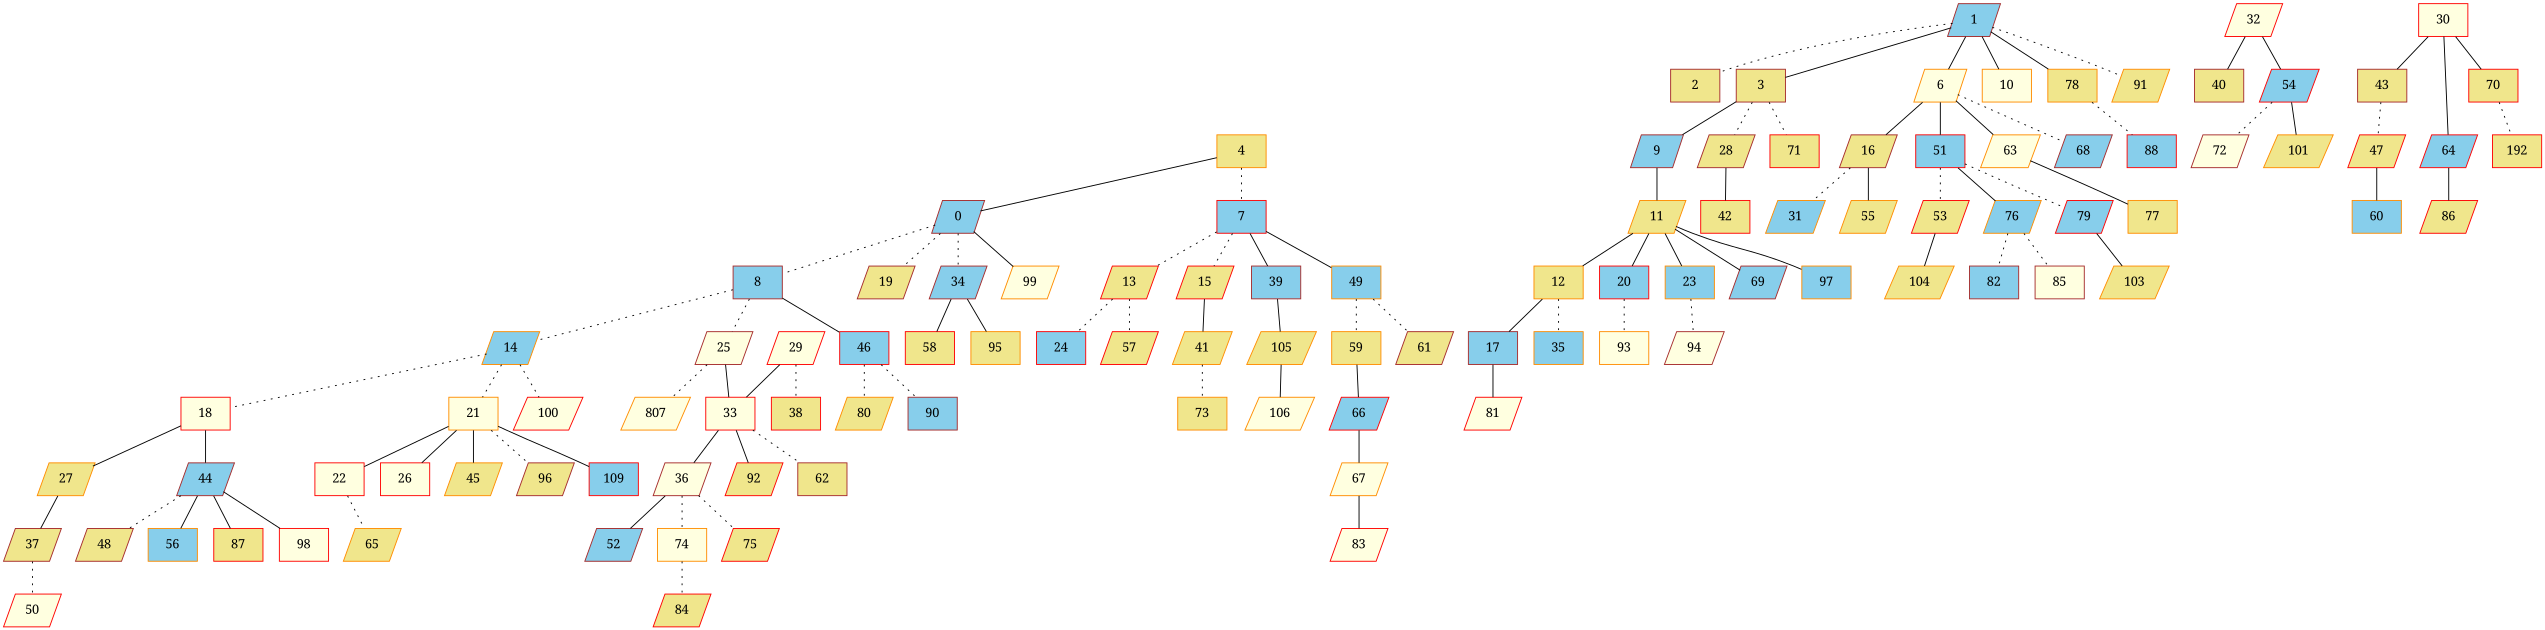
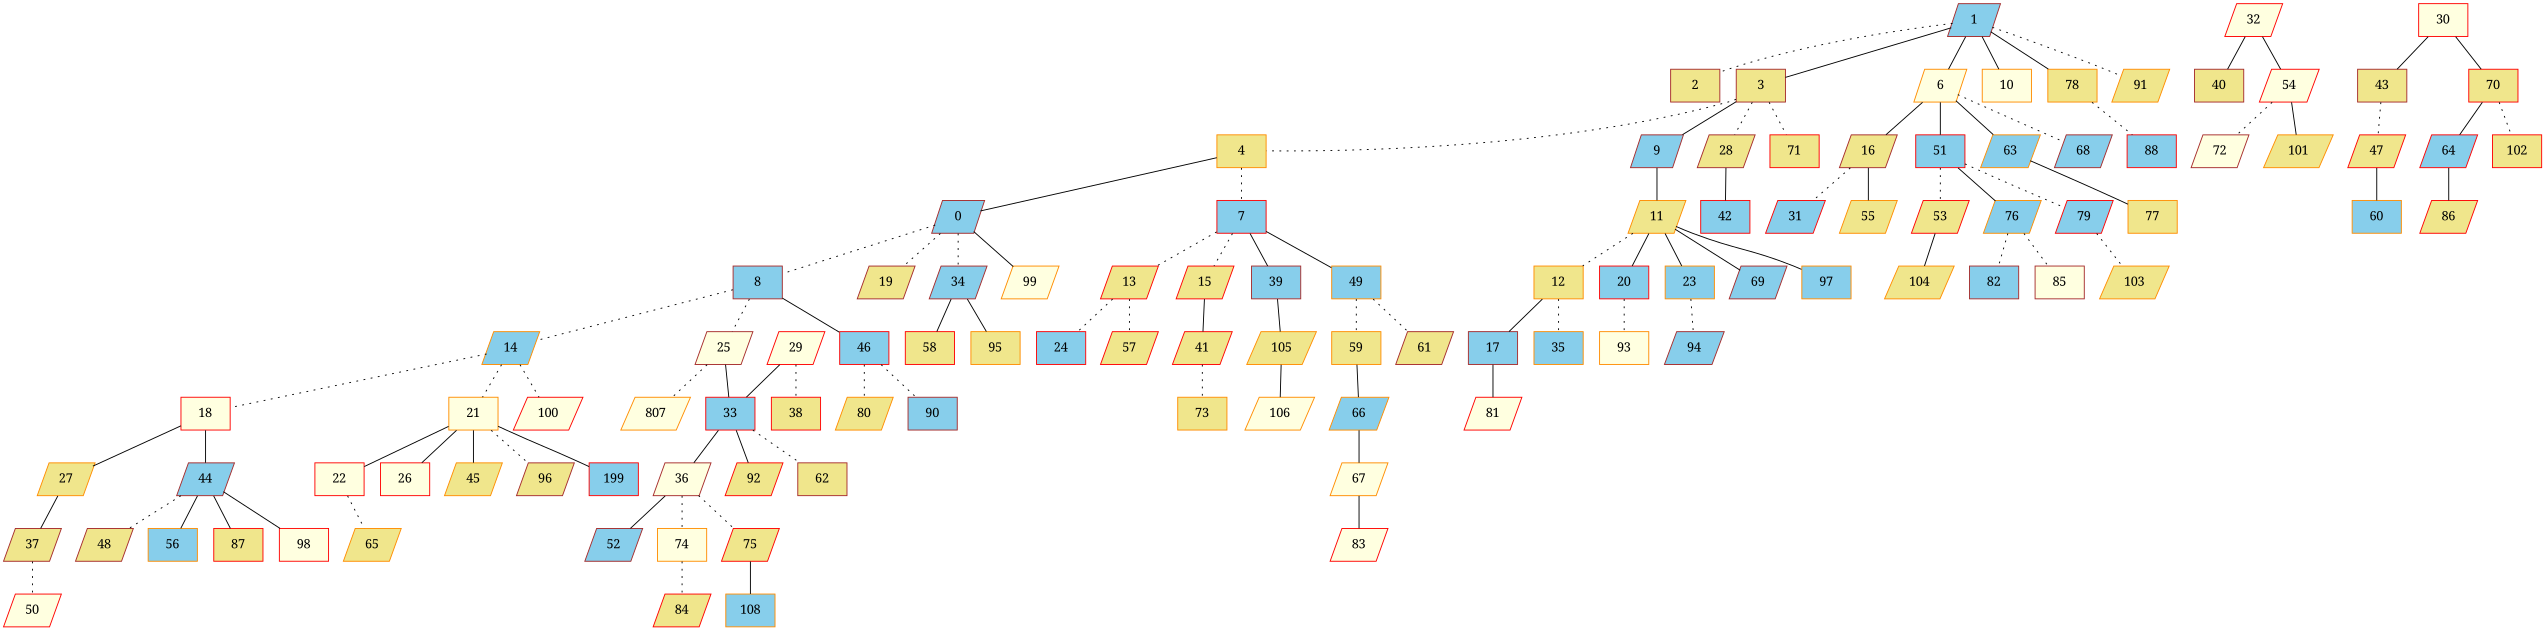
(2289, 86) -> (2289, 86)
(2446, 86) -> (2471, 119)
none -> (1503, 141)
(2010, 151) -> (2010, 151)
(2517, 151) -> (2517, 151)
(1725, 217) -> (1725, 217)
(1795, 217) -> (1795, 217)
(1608, 250) -> (1608, 250)
(2109, 250) -> (2109, 250)
(1202, 348) -> (1202, 348)
(1694, 348) -> (1694, 348)
(730, 414) -> (730, 414)
(1359, 414) -> (1359, 414)
(614, 479) -> (614, 479)
none -> (750, 610)
